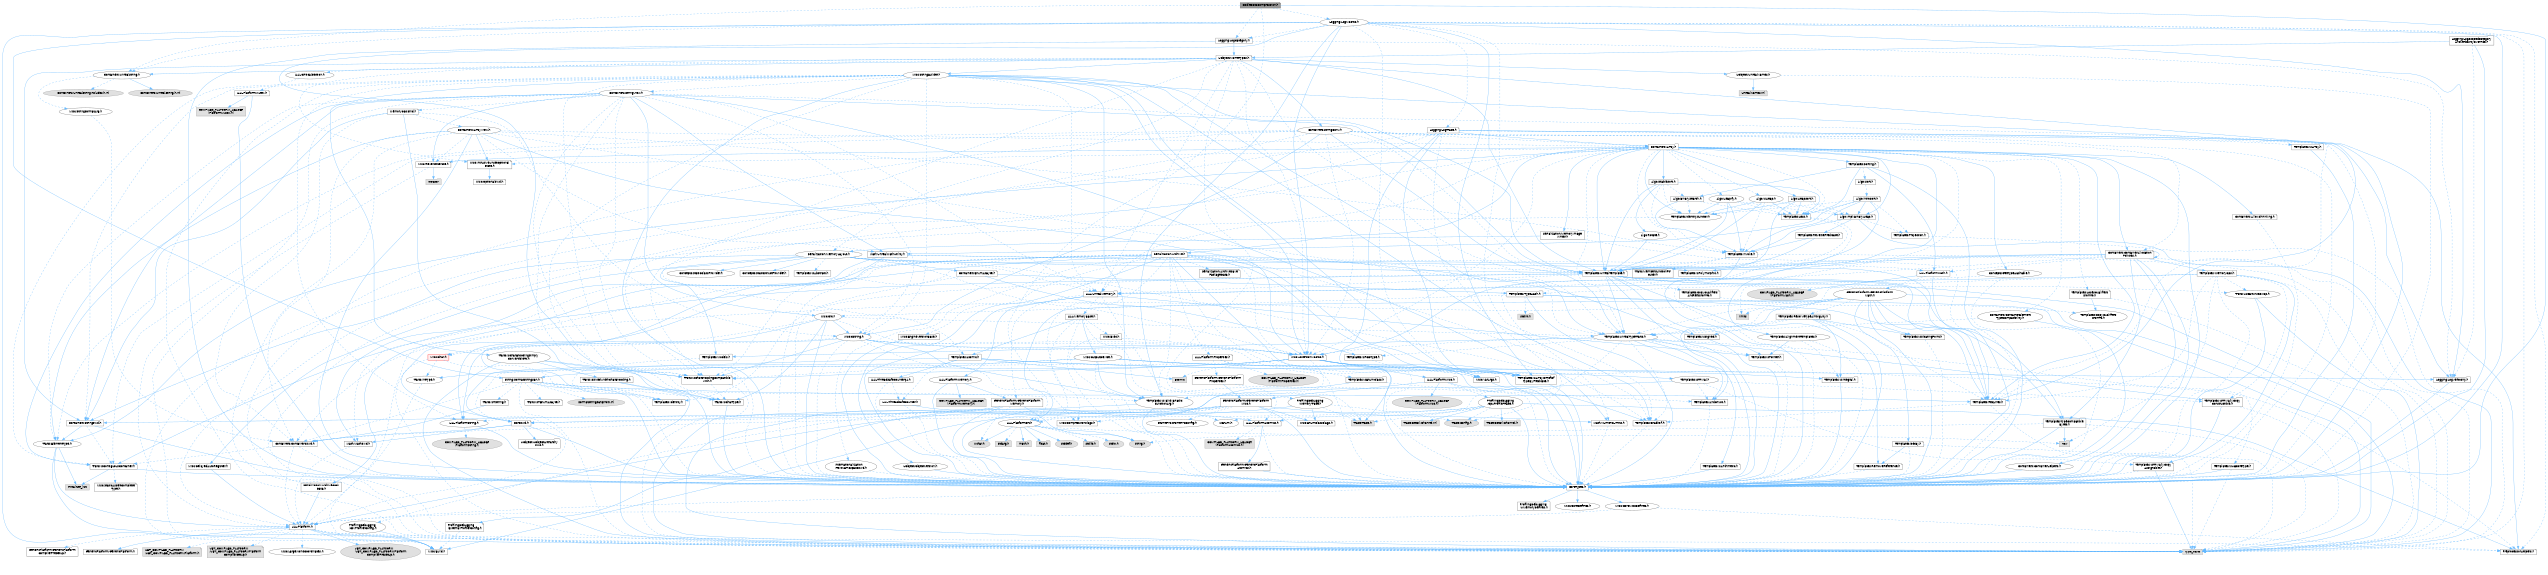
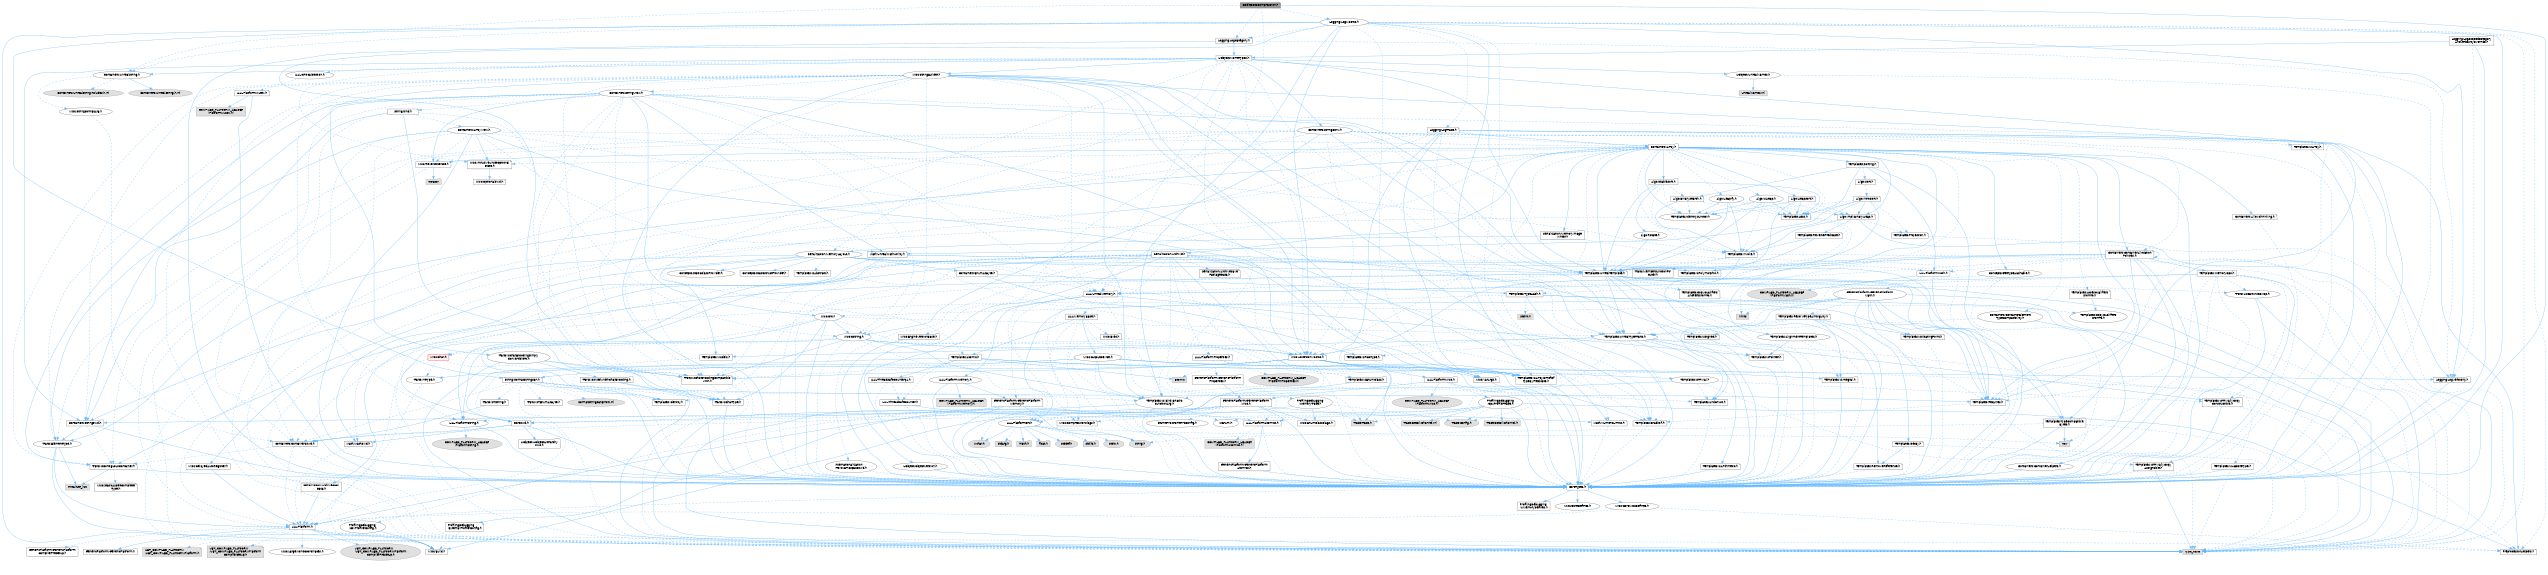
(403, 112) -> (403, 112)
